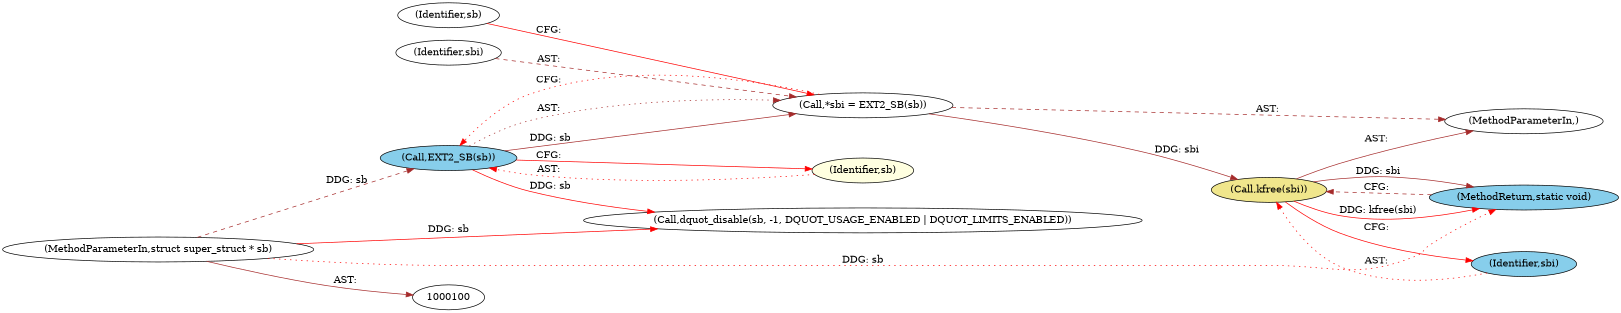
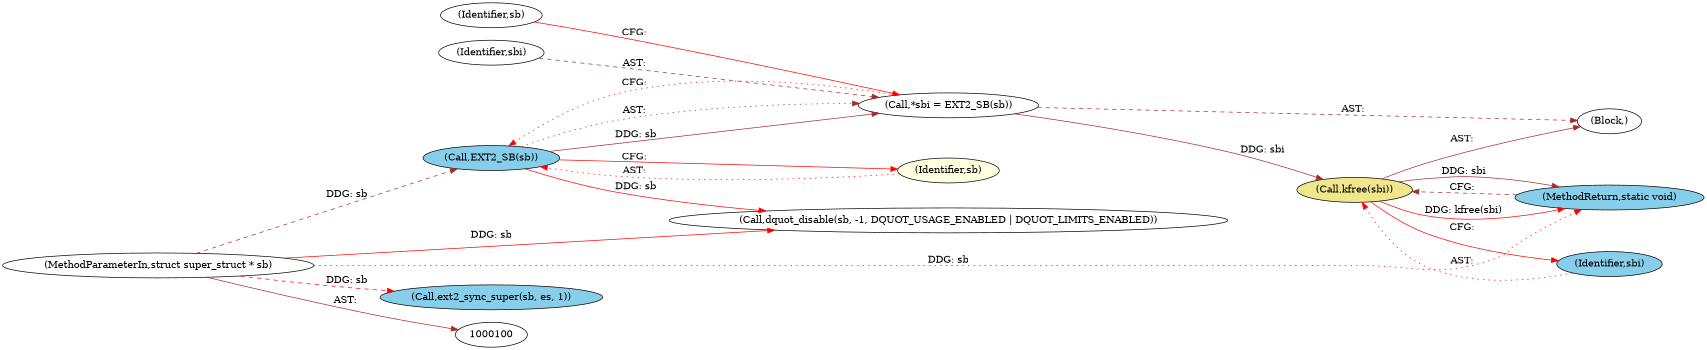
(1524, 121) -> (1609, 121)
none -> (491, 297)
